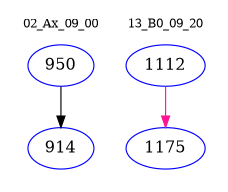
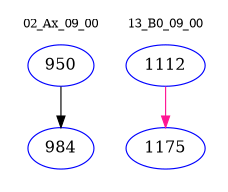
(166, 25) -> (166, 25)
(61, 148) -> (61, 148)
